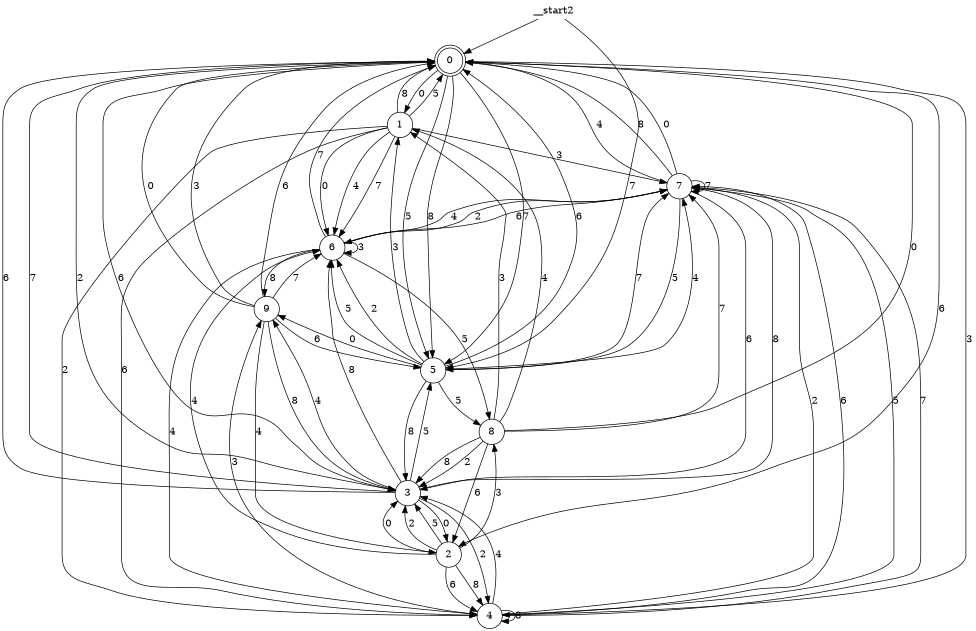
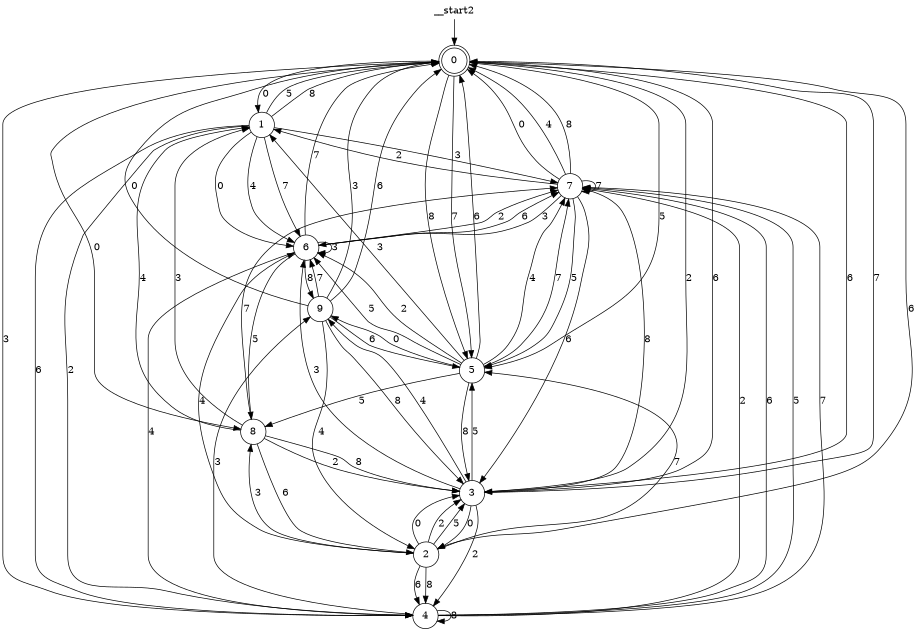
none -> (418, 165)
(912, 200) -> (59, 145)
(454, 217) -> (545, 217)
(618, 221) -> (670, 466)
(352, 370) -> (317, 370)
(489, 541) -> none
